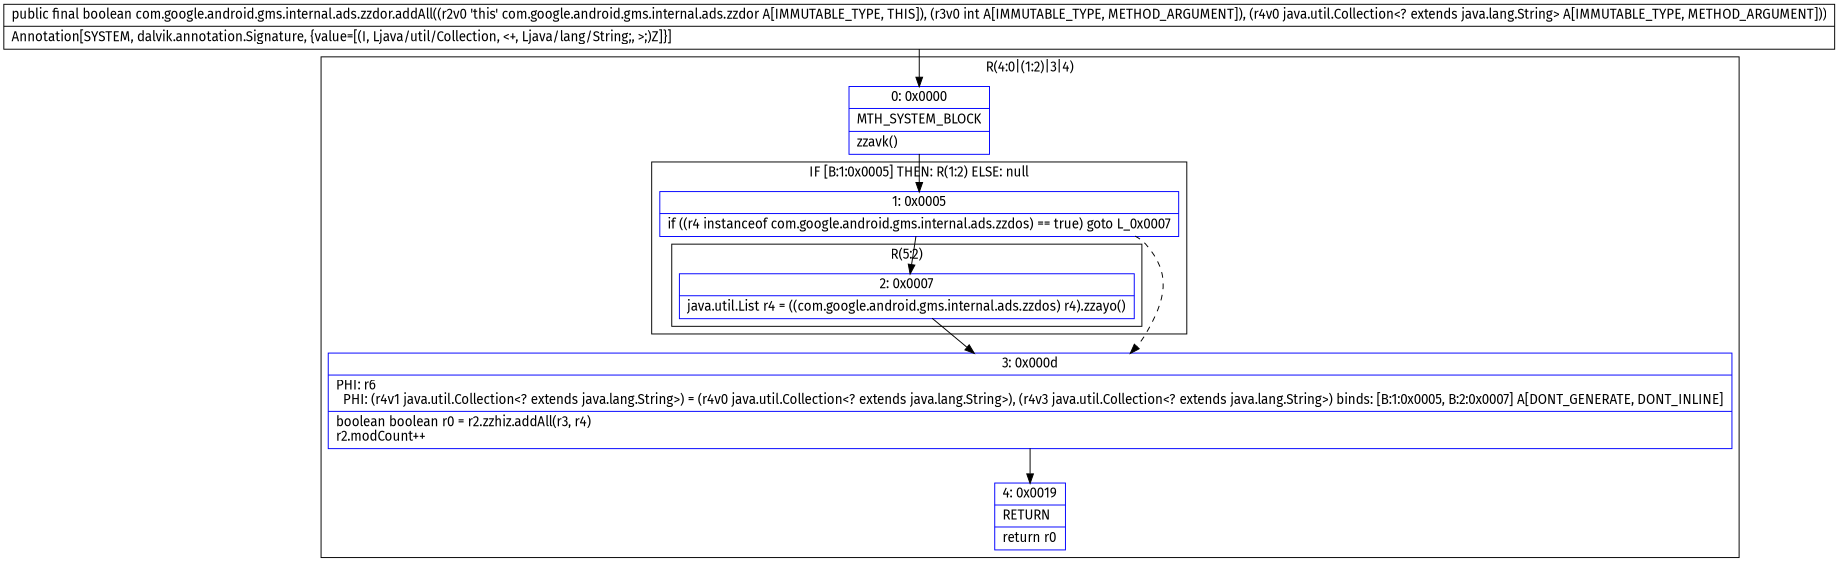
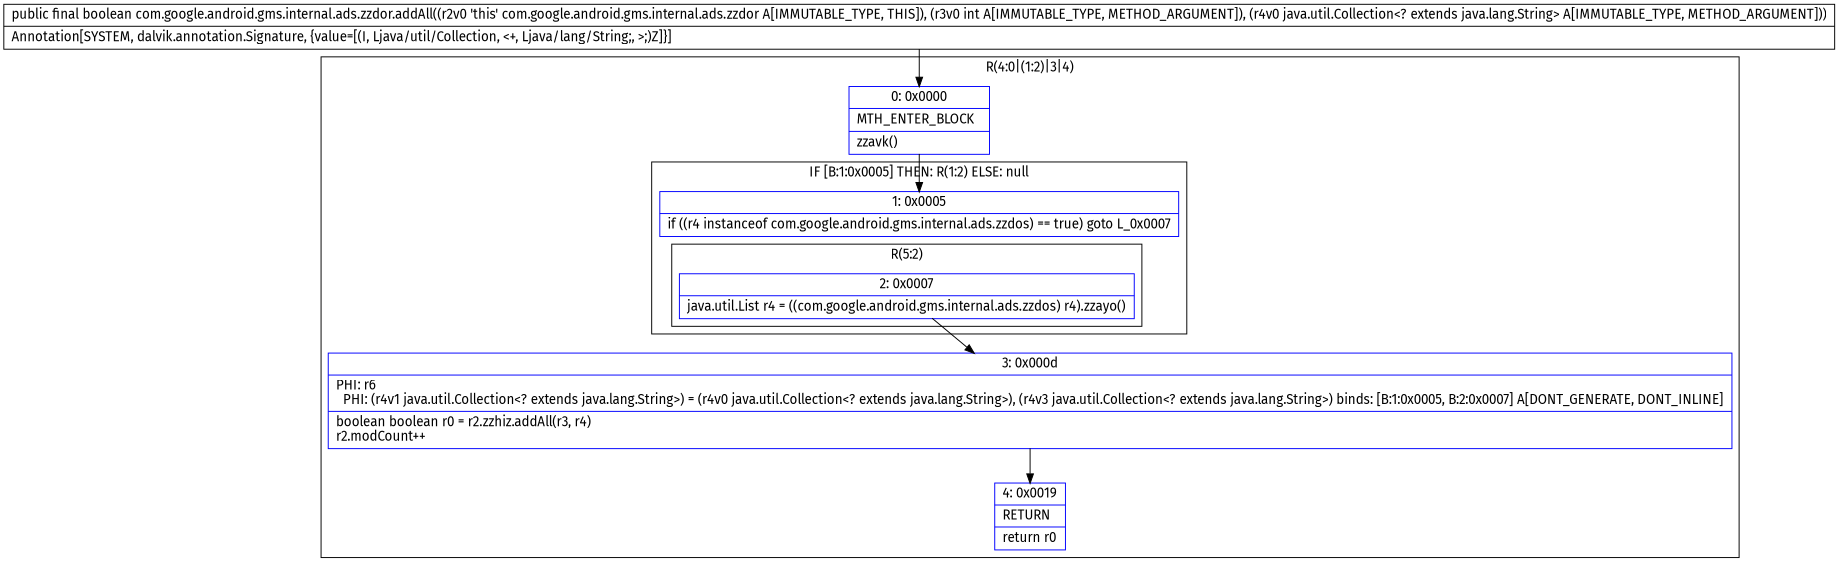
(919, 119) -> (916, 119)
(914, 250) -> none
(1163, 289) -> none
